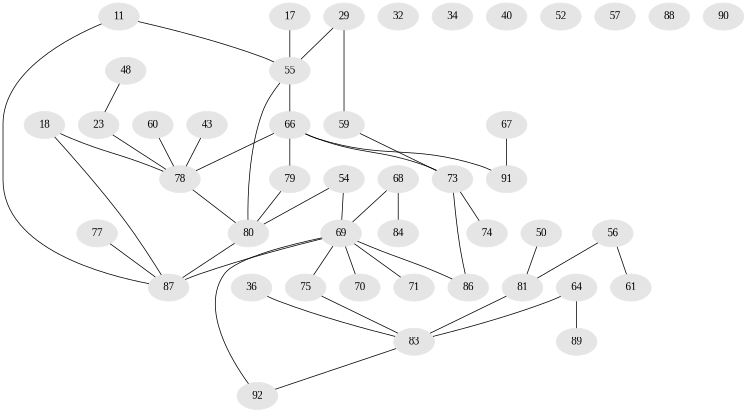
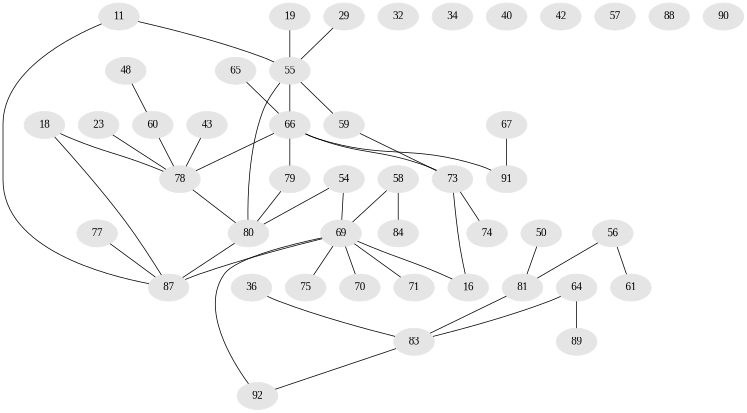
(290, 17) -> (290, 17)
(561, 17) -> (561, 17)
none -> (236, 71)
(344, 71) -> (317, 98)
(112, 98) -> (139, 98)
(398, 179) -> (398, 179)
(468, 288) -> (468, 288)
(360, 315) -> none
